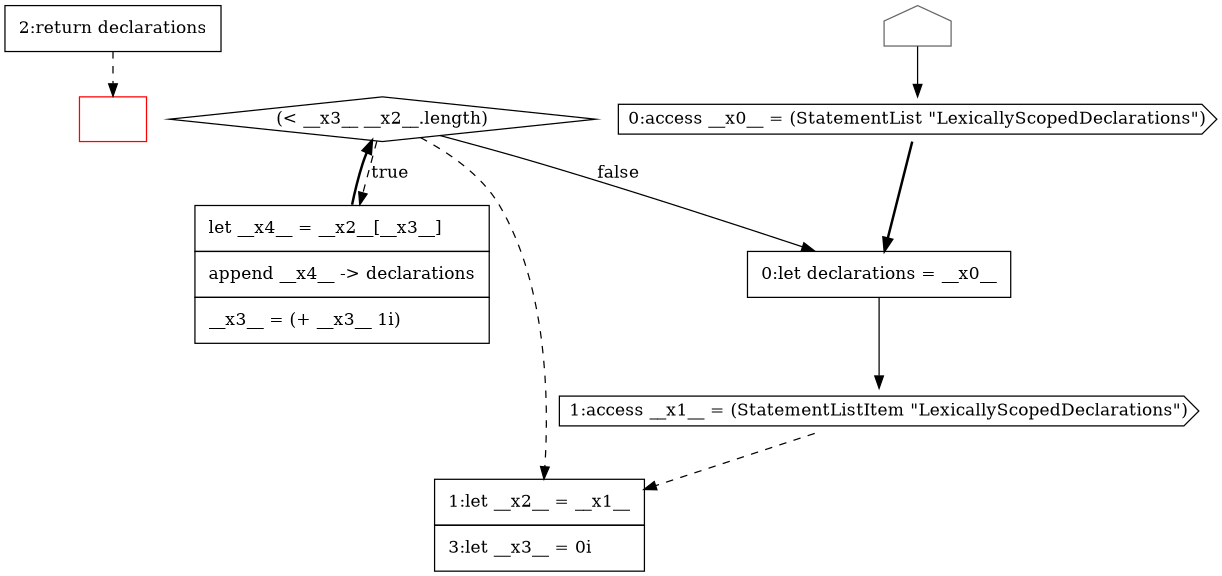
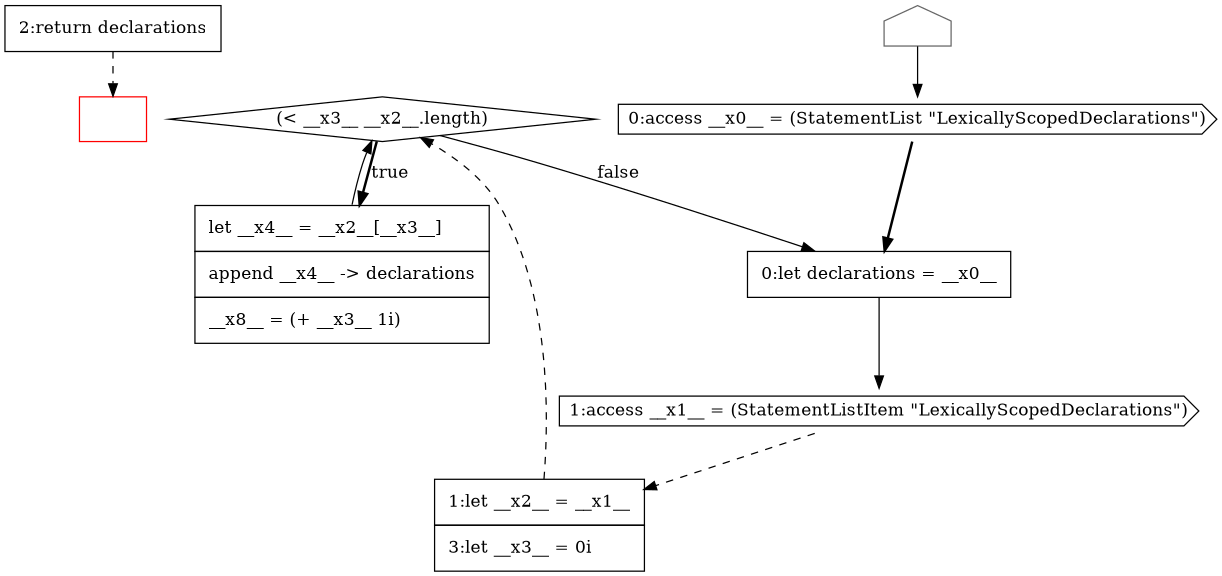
(370, 167) -> (370, 167)
(358, 178) -> (358, 178)
(530, 281) -> (533, 293)
(305, 320) -> (305, 320)
